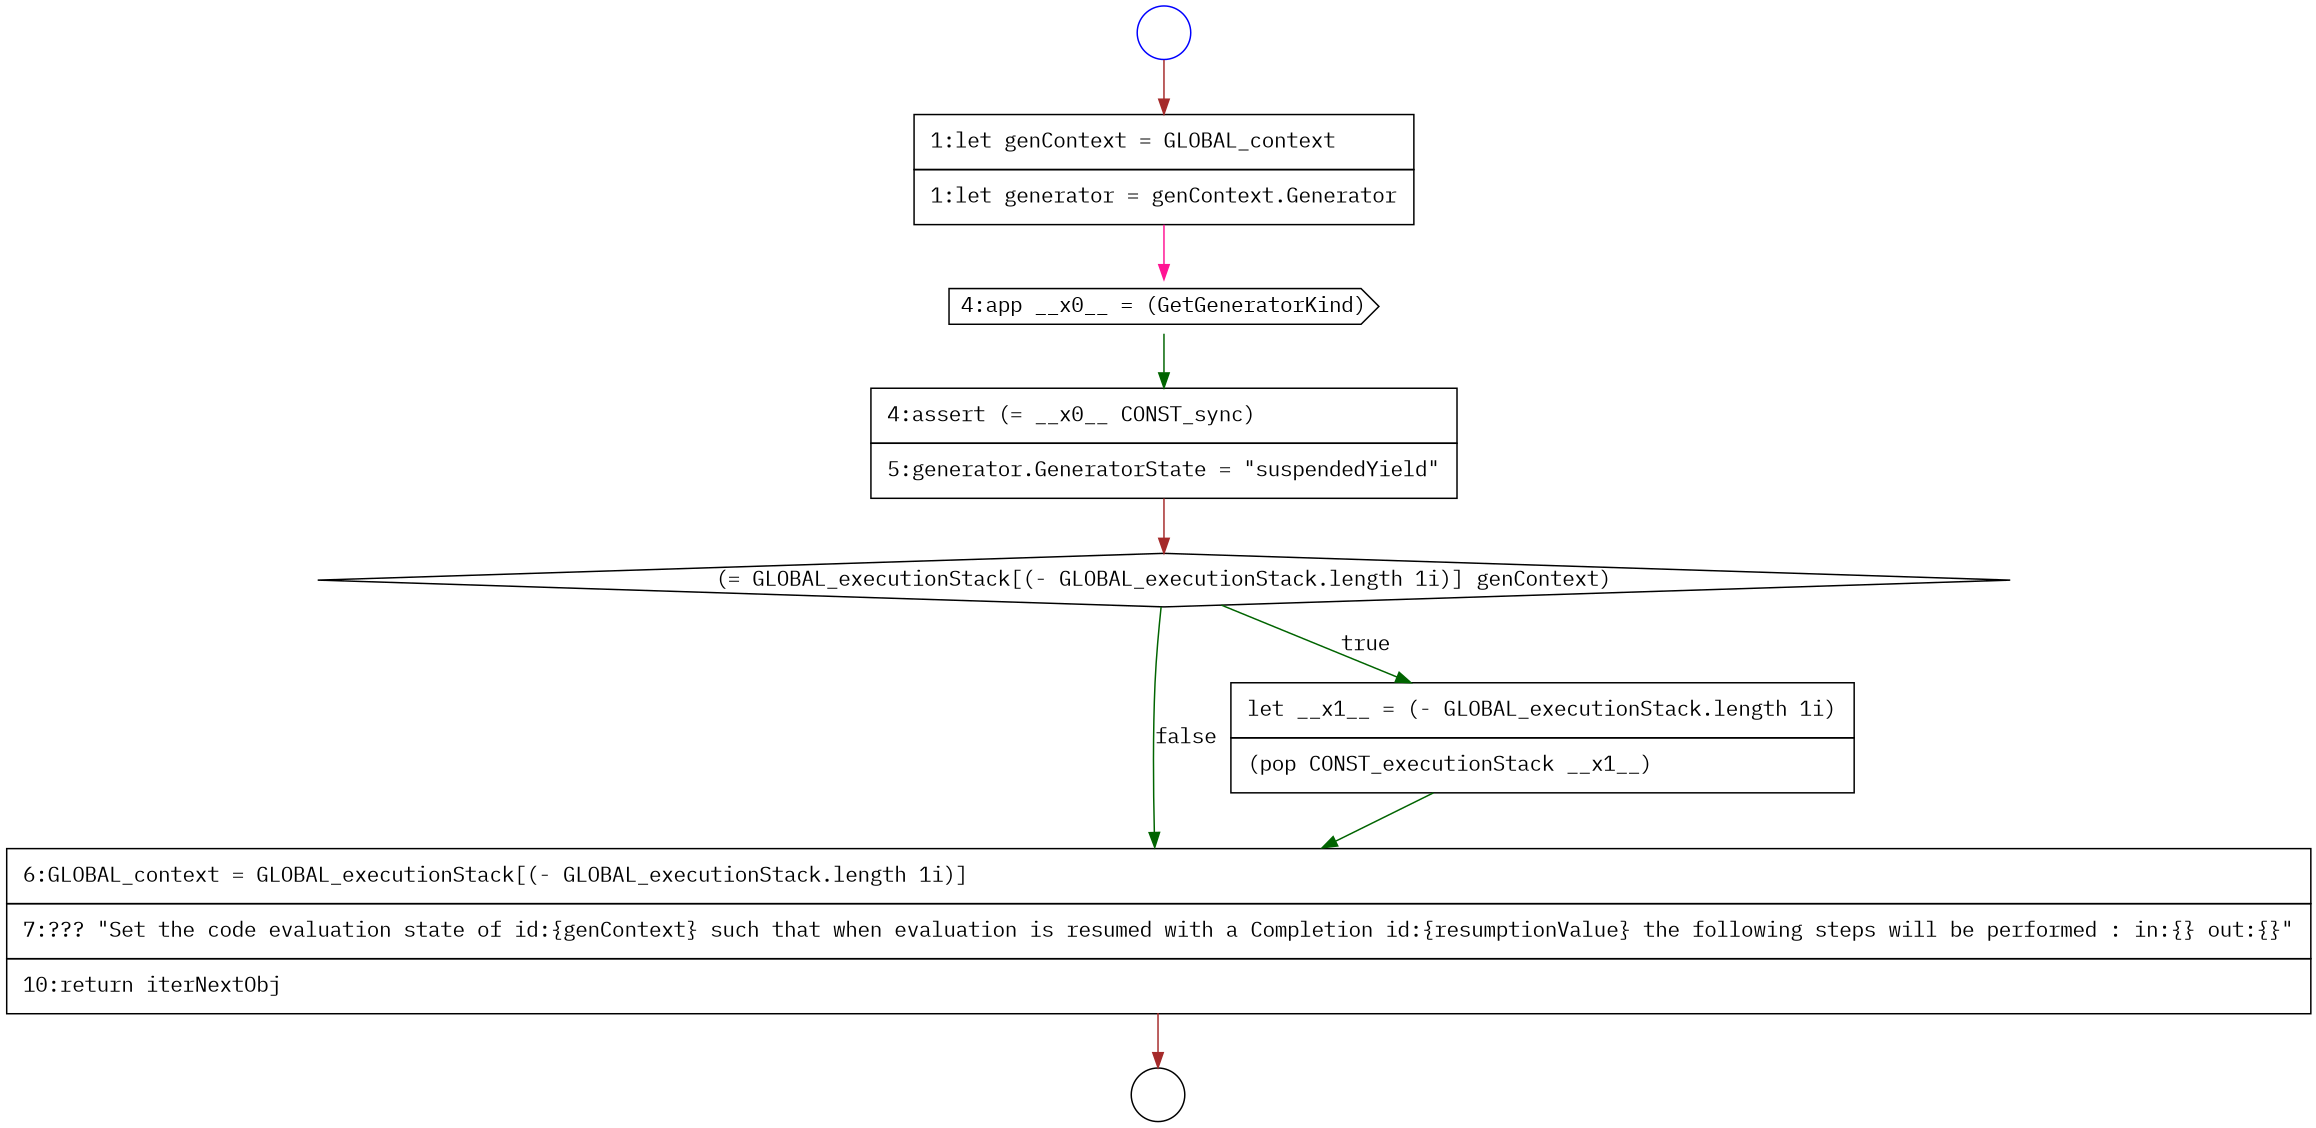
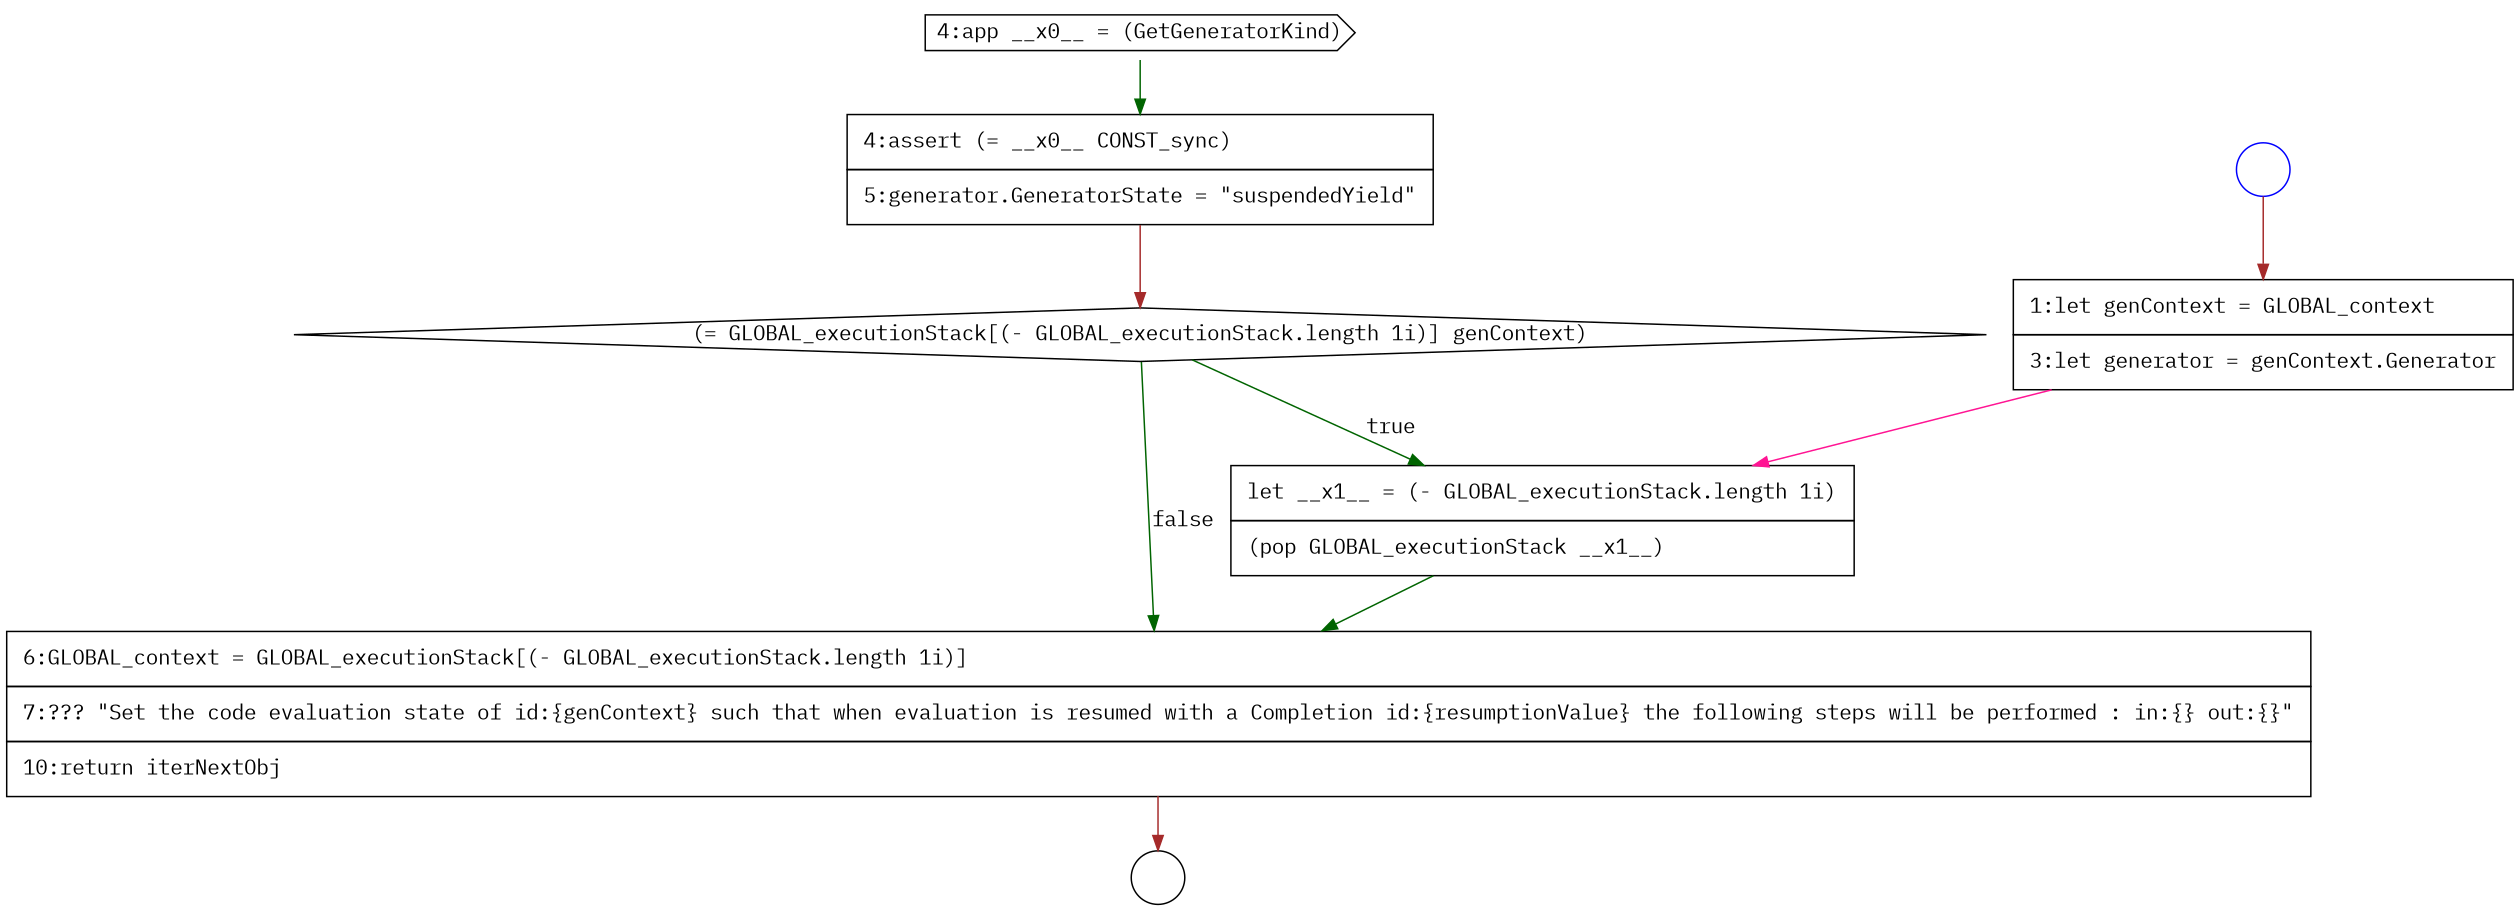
(1164, 196) -> (2263, 361)
(1164, 245) -> (1910, 426)
(1450, 765) -> (1456, 547)
